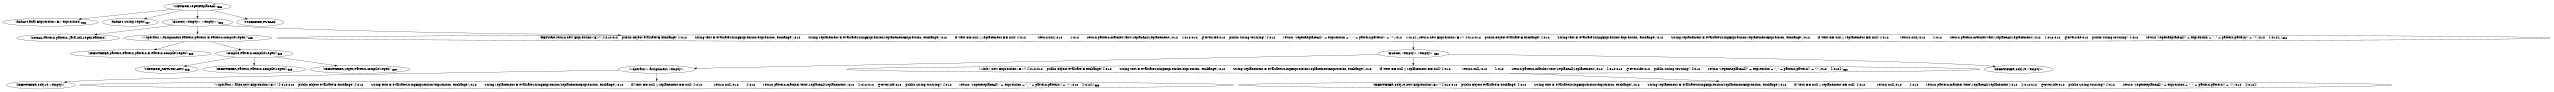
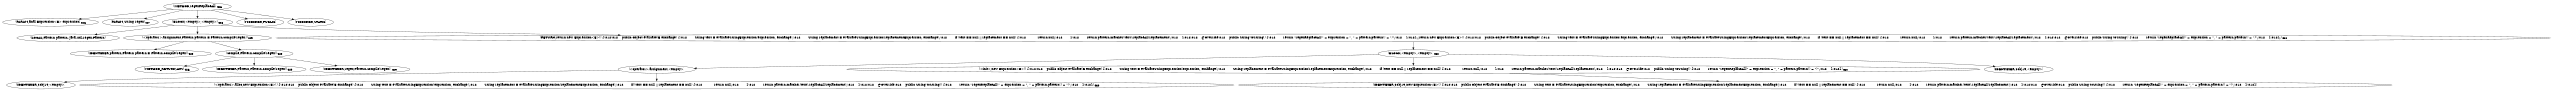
none -> (311, 22)
